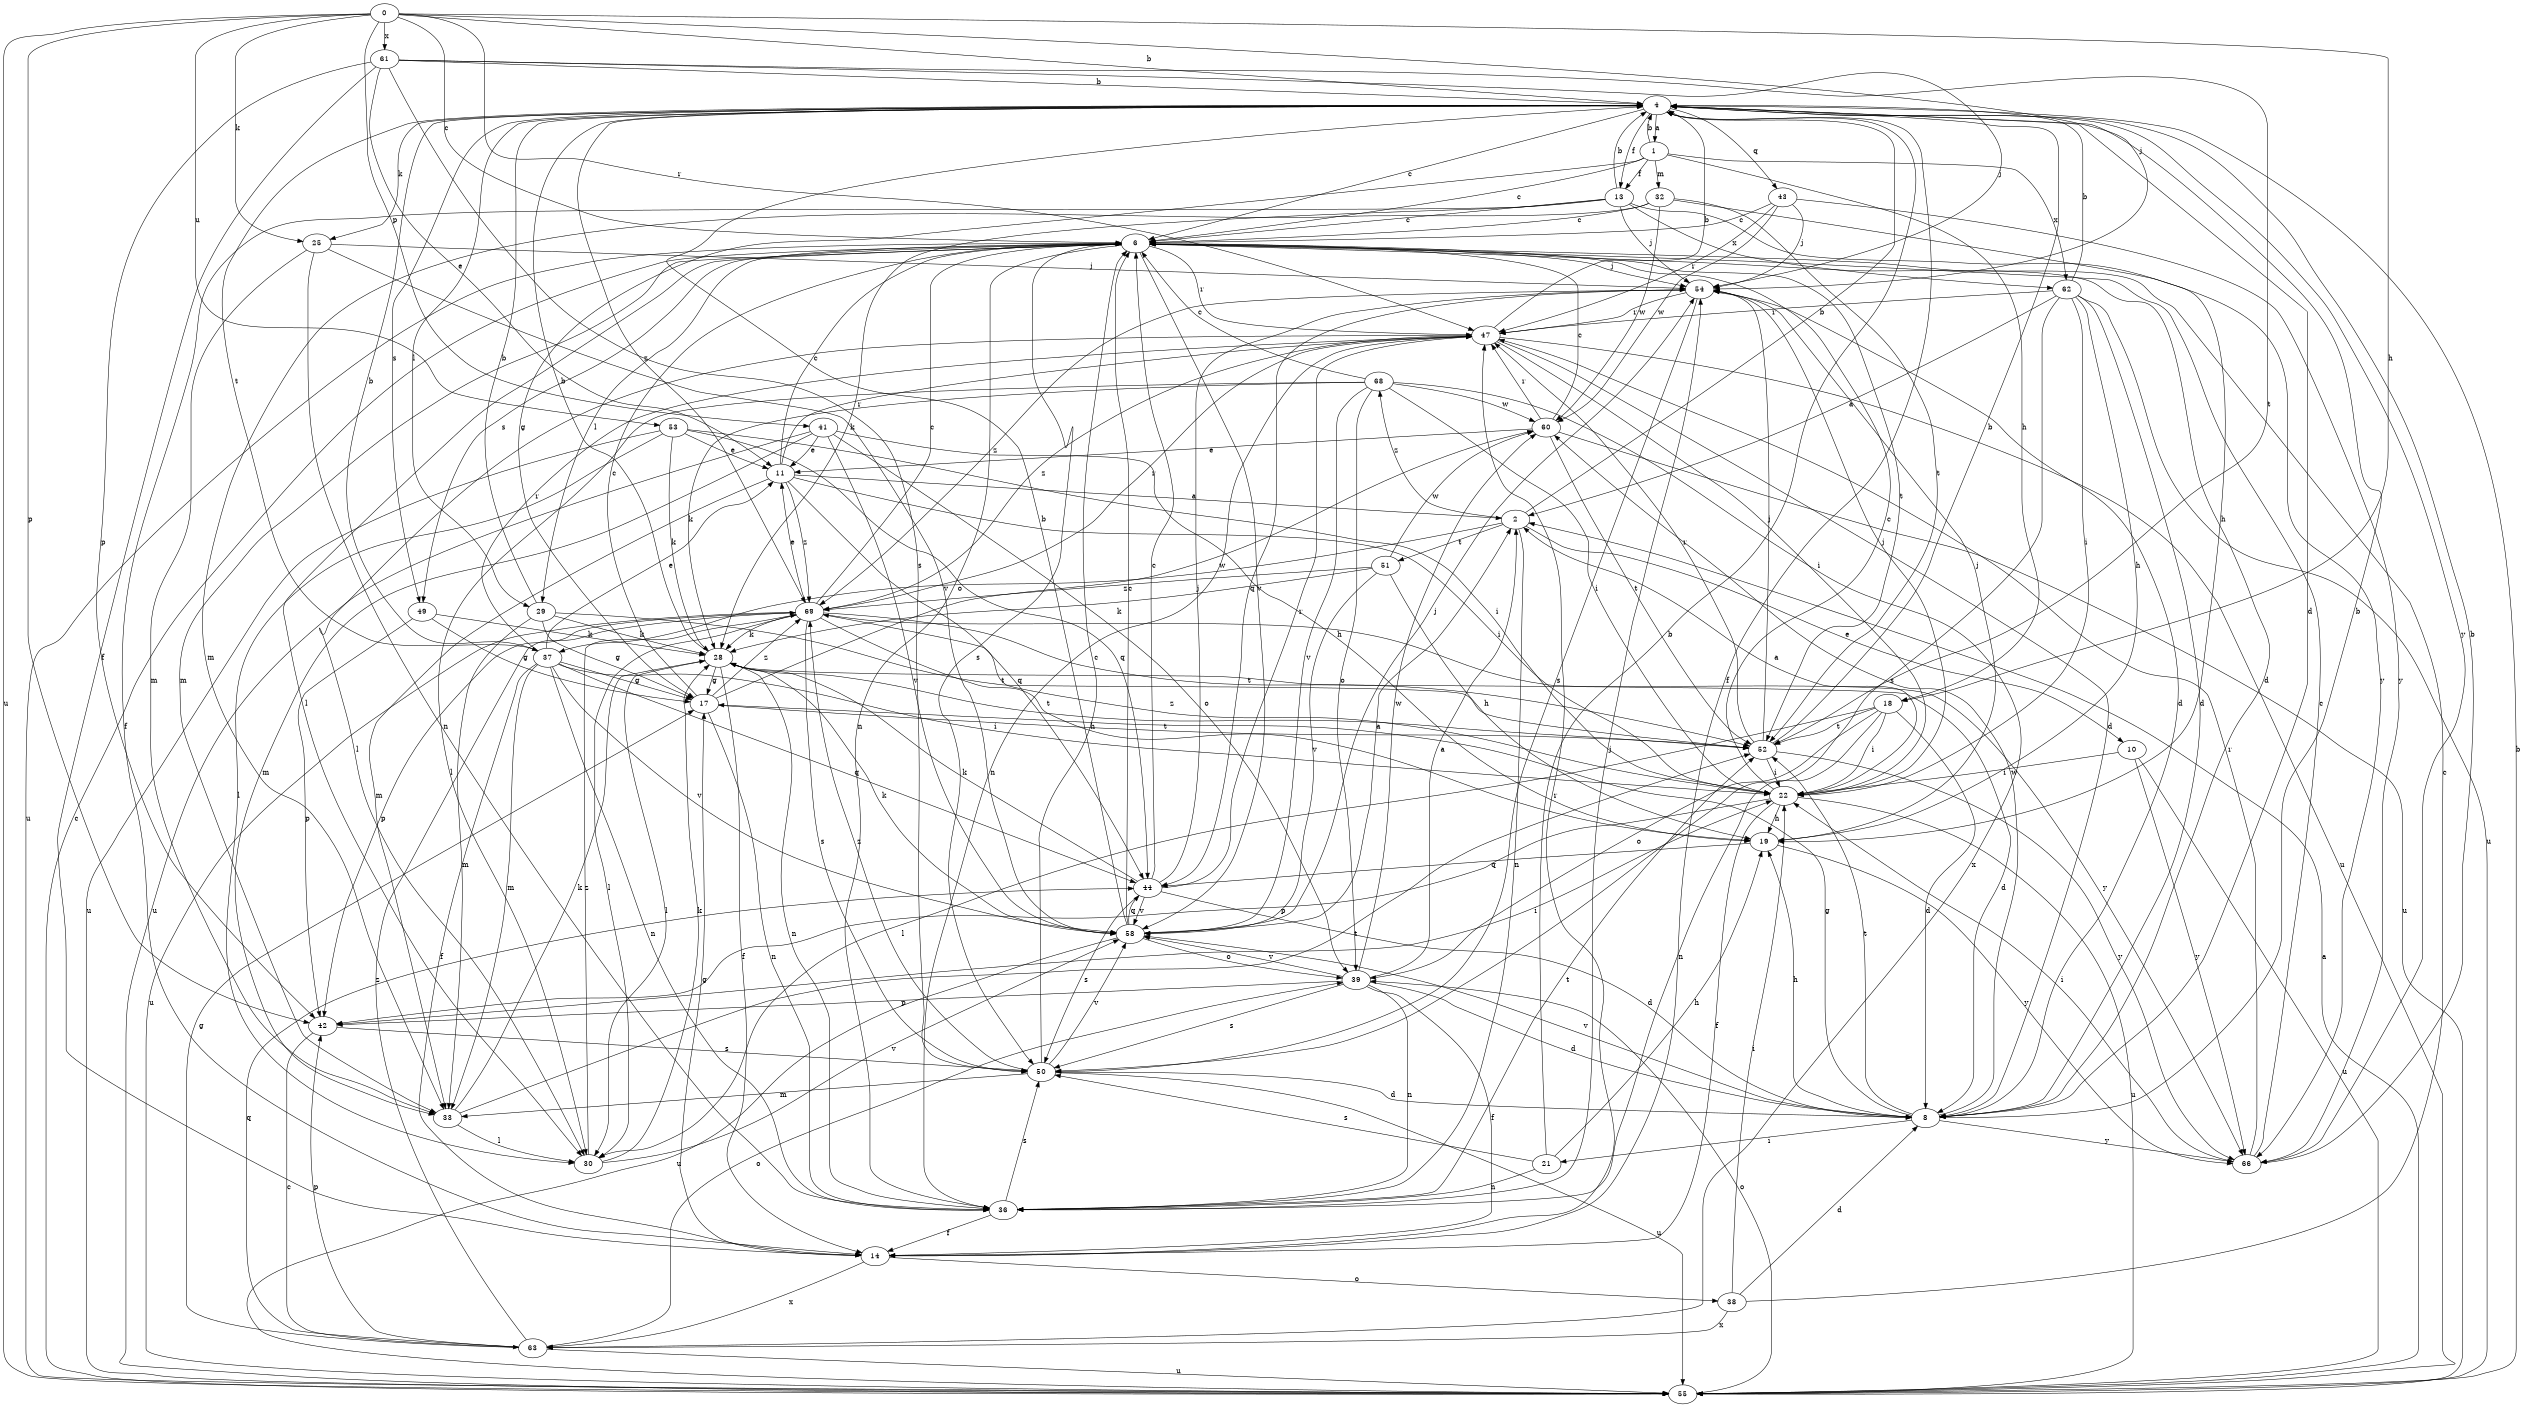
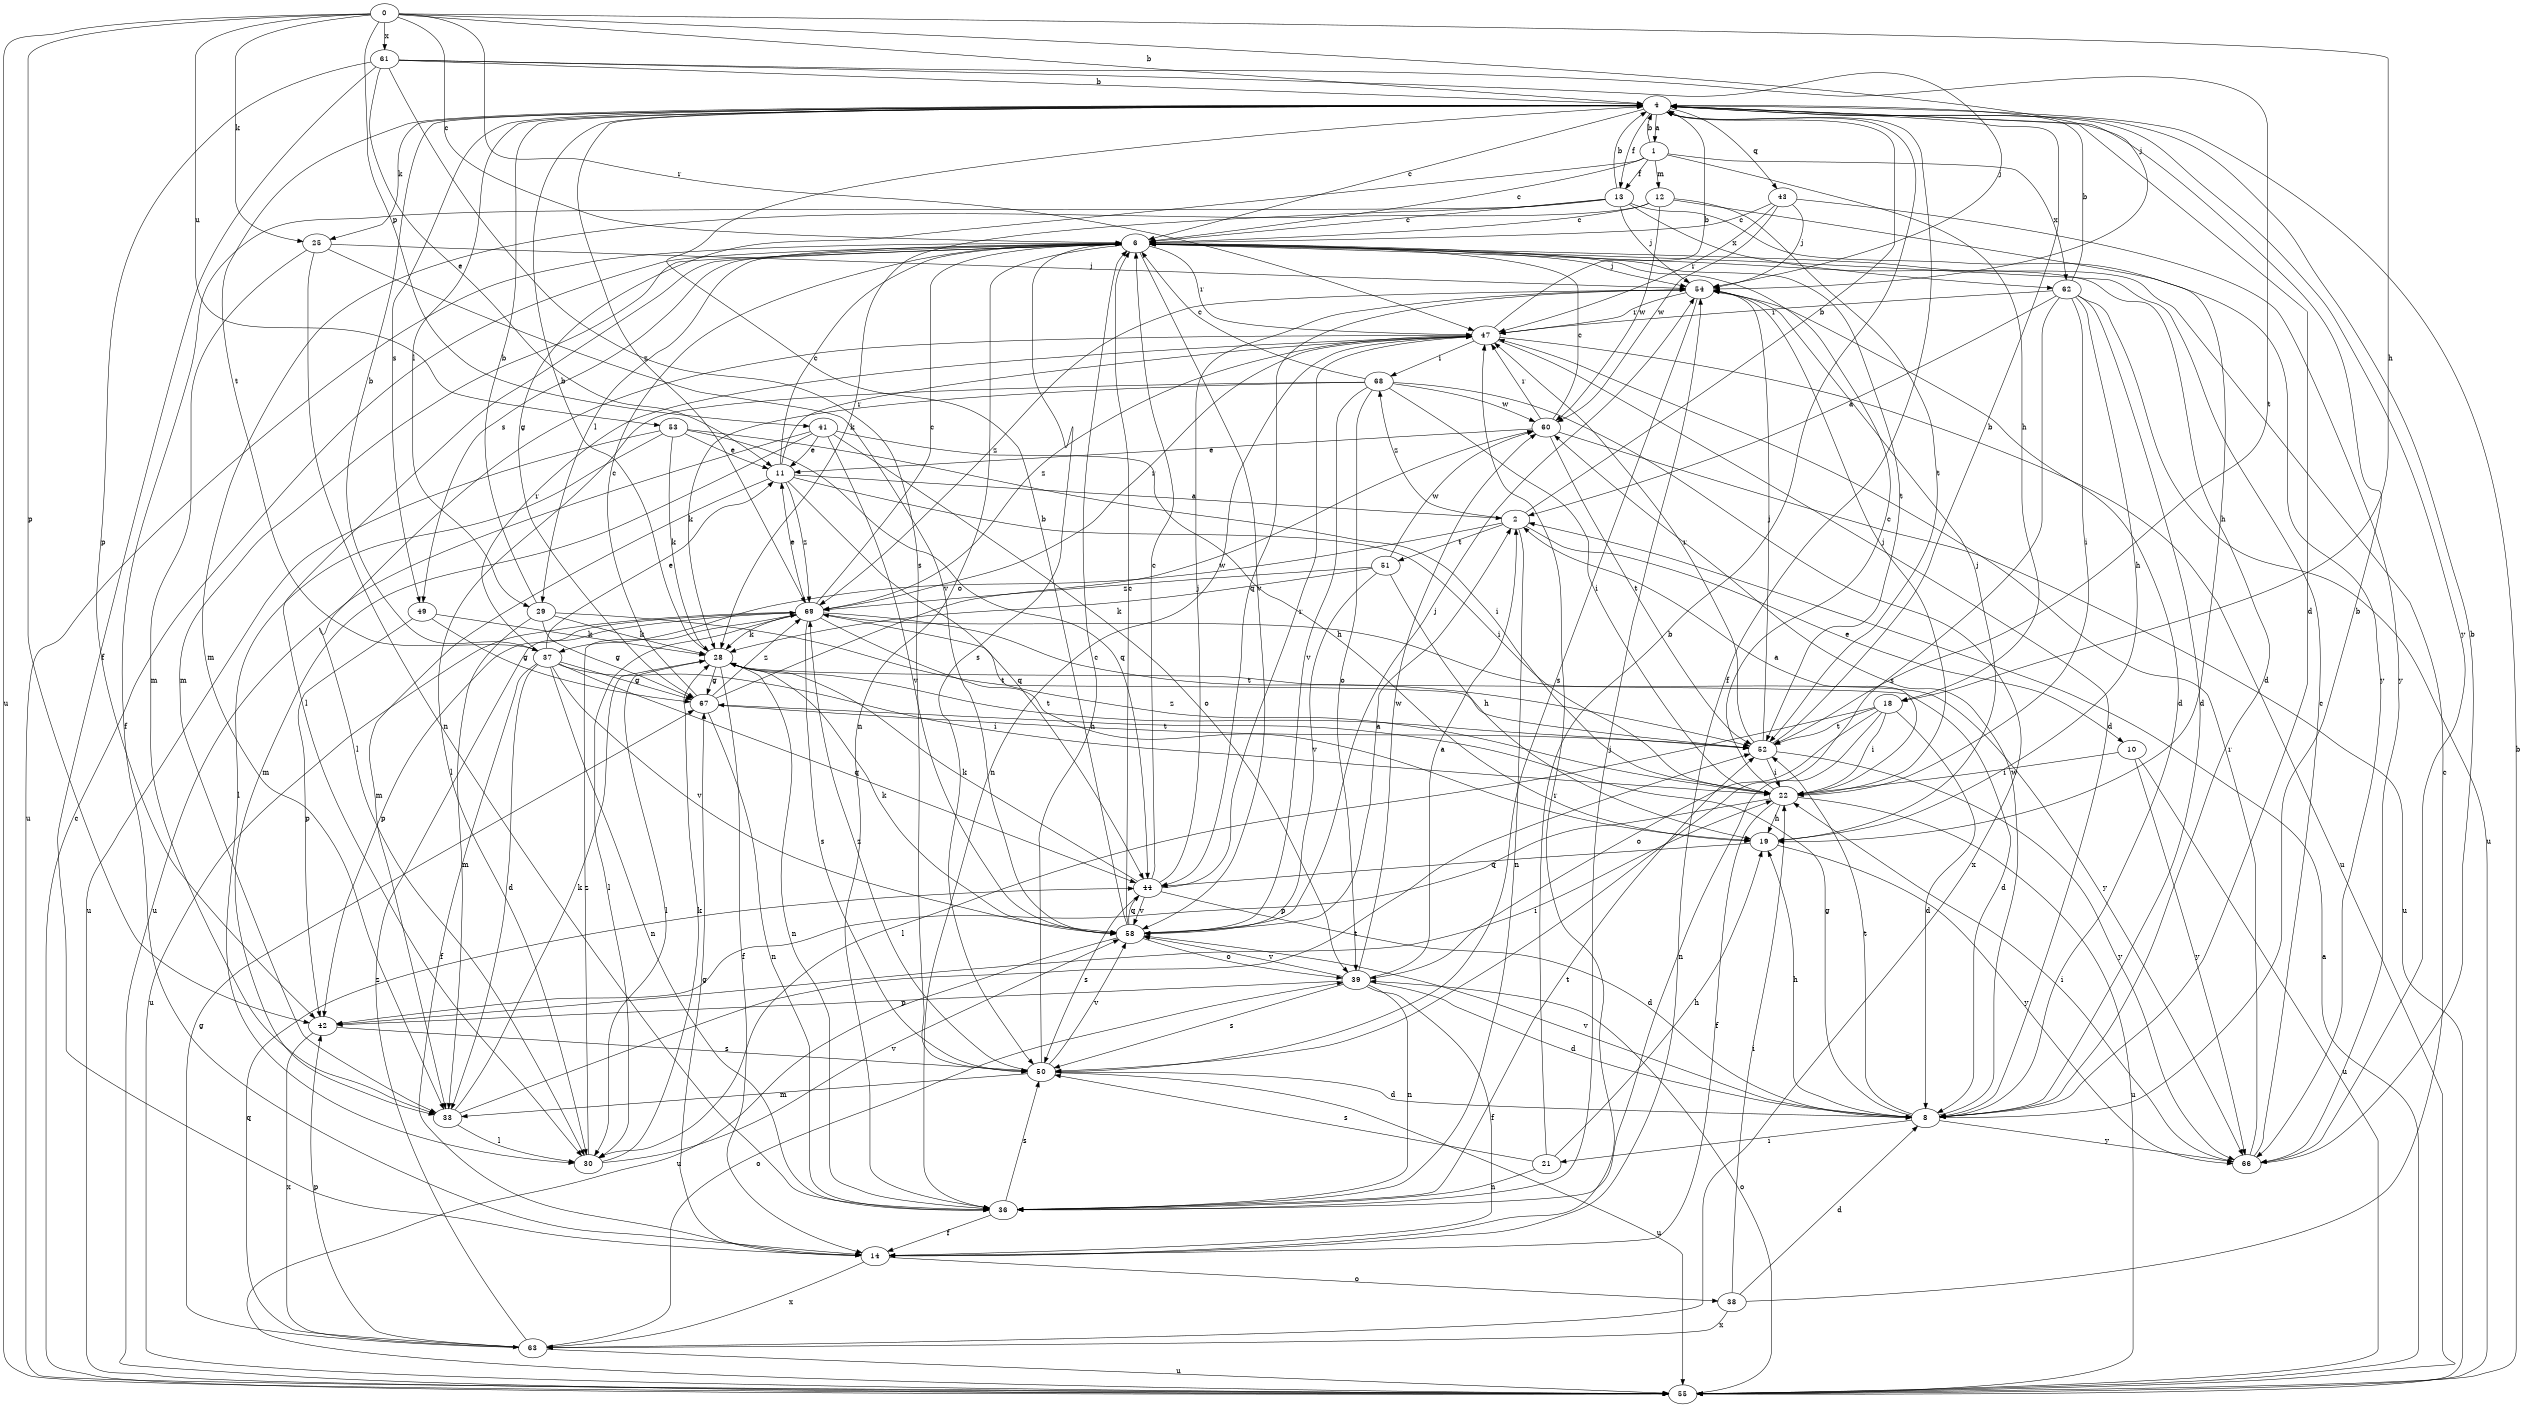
(1660, 197) -> (1660, 197)
(1784, 541) -> (1435, 358)
(704, 704) -> (704, 704)
(511, 888) -> (511, 888)
(289, 1187) -> (289, 1187)
